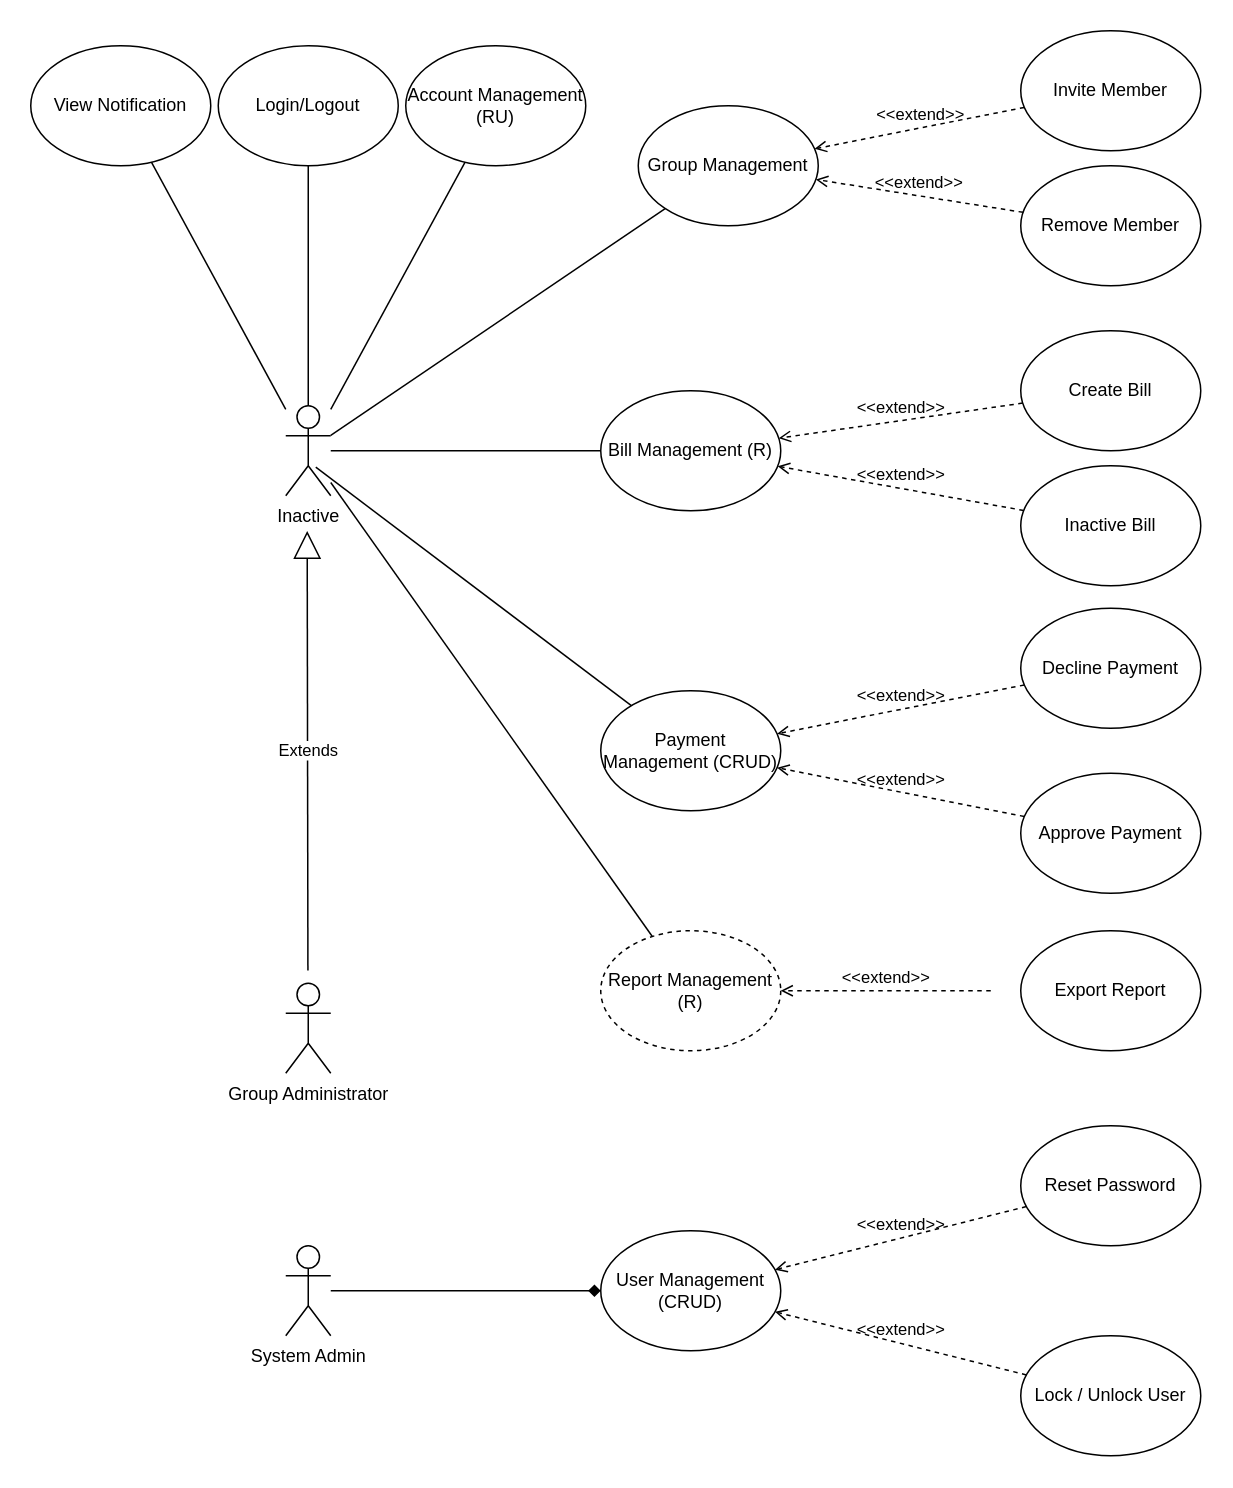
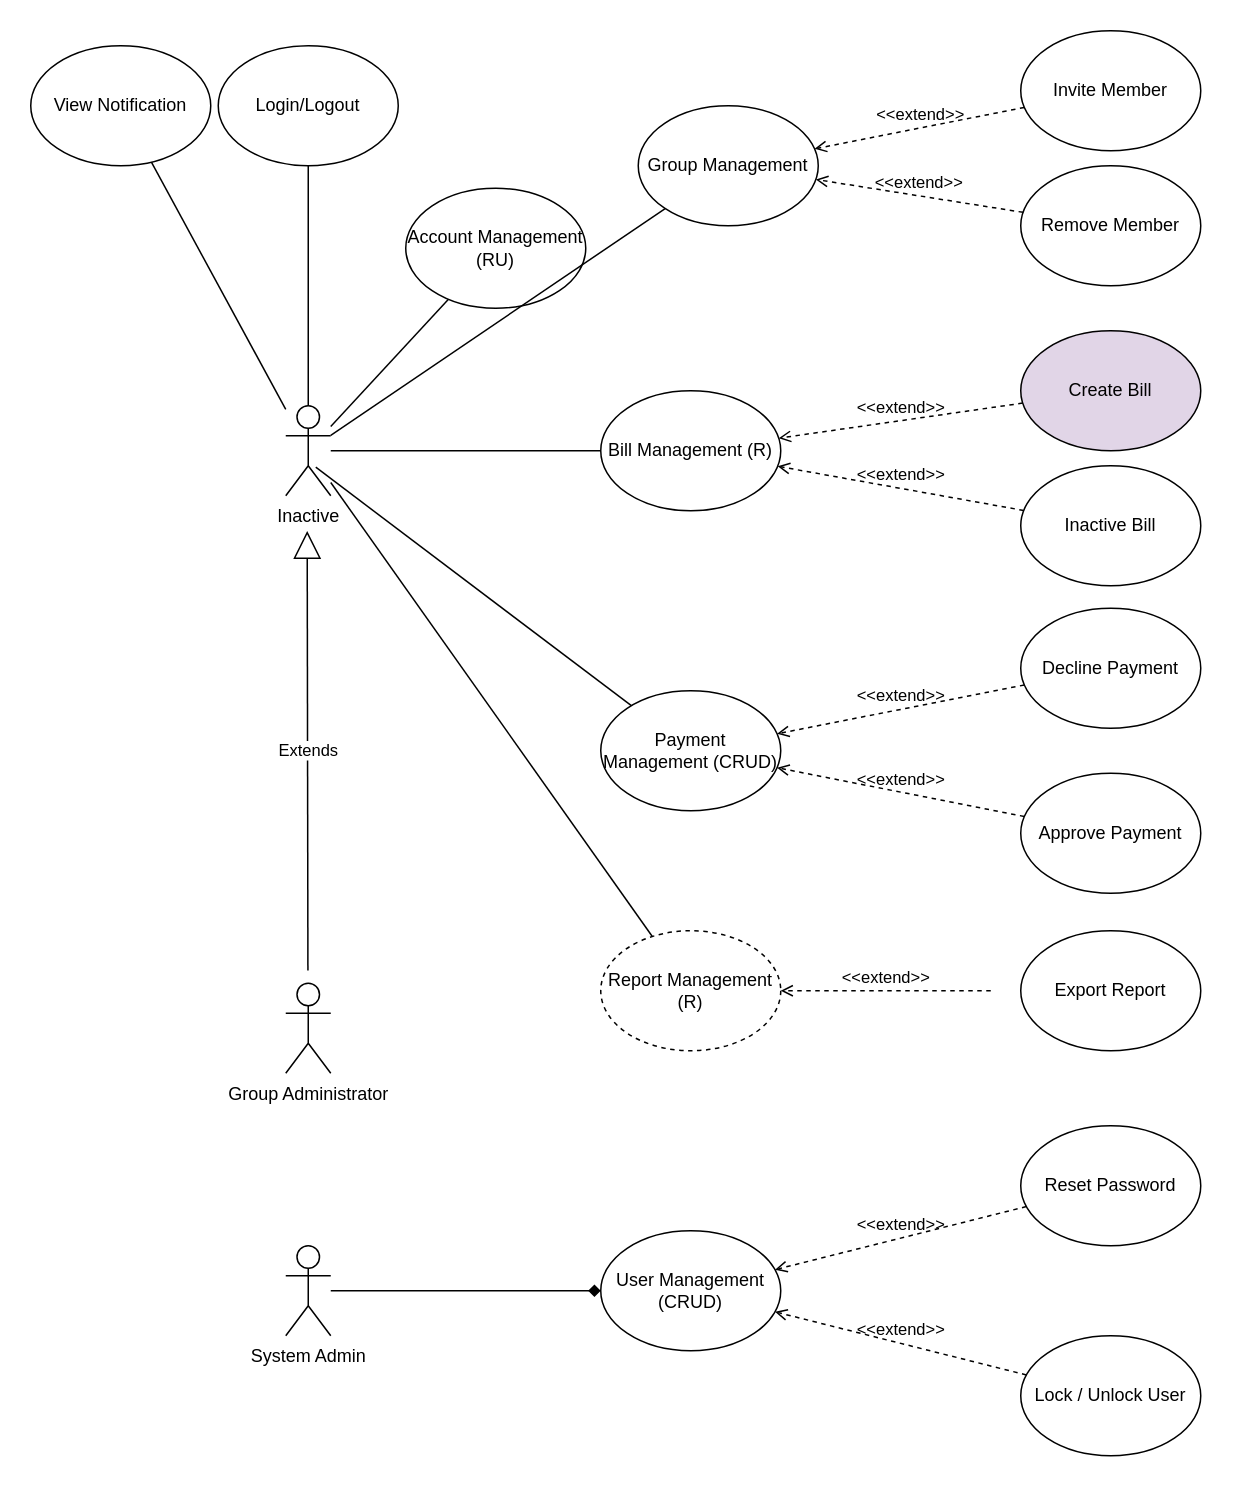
(496, 106) -> (496, 248)
(1111, 391) -> (1111, 391)
